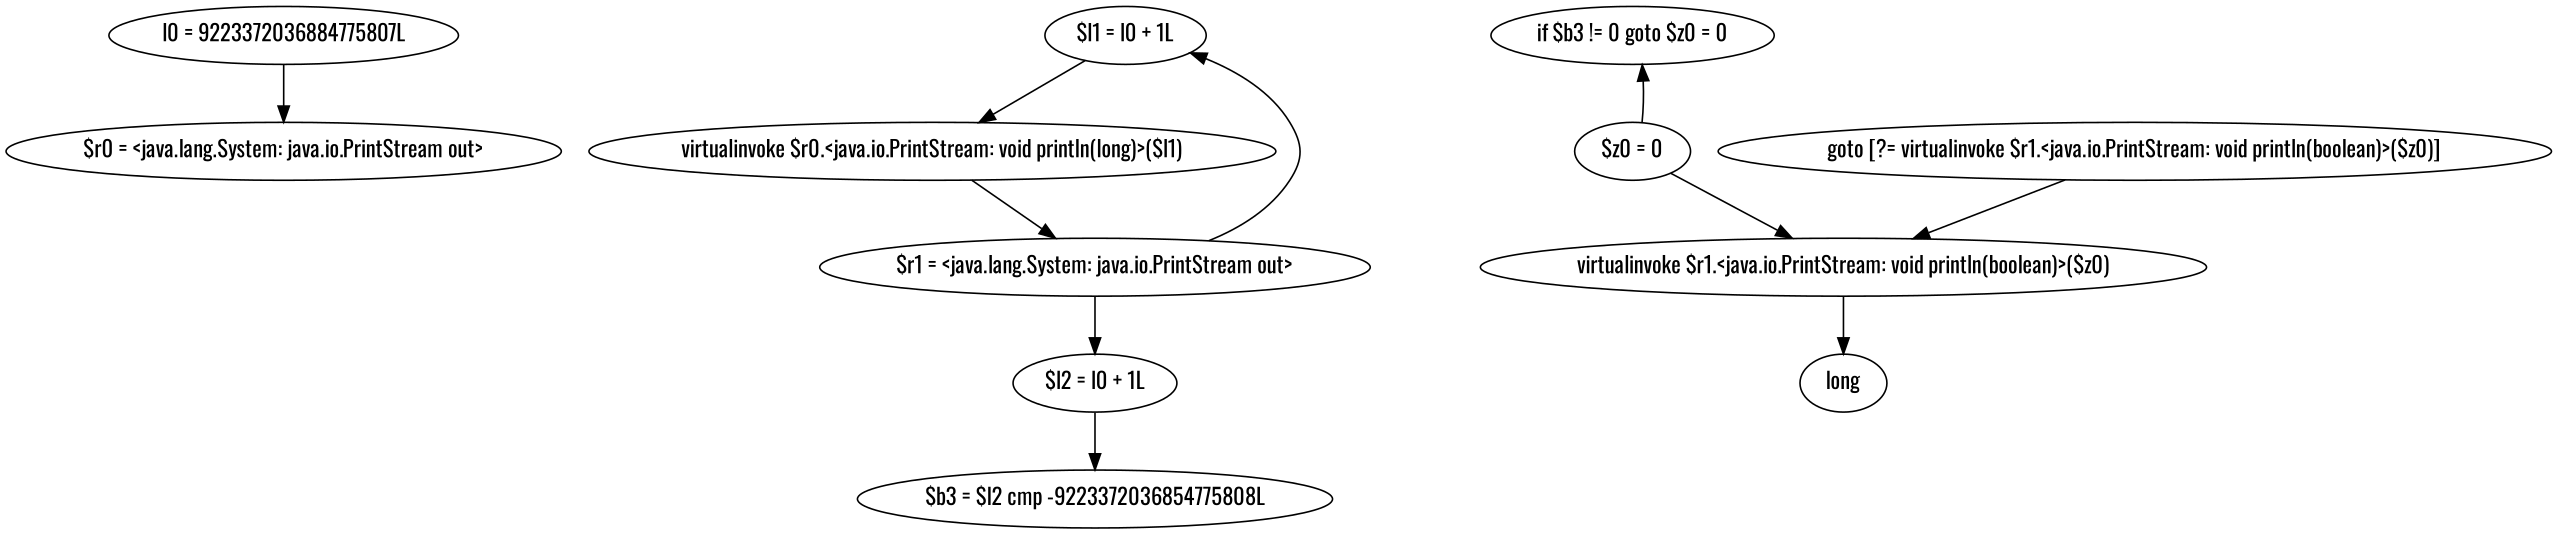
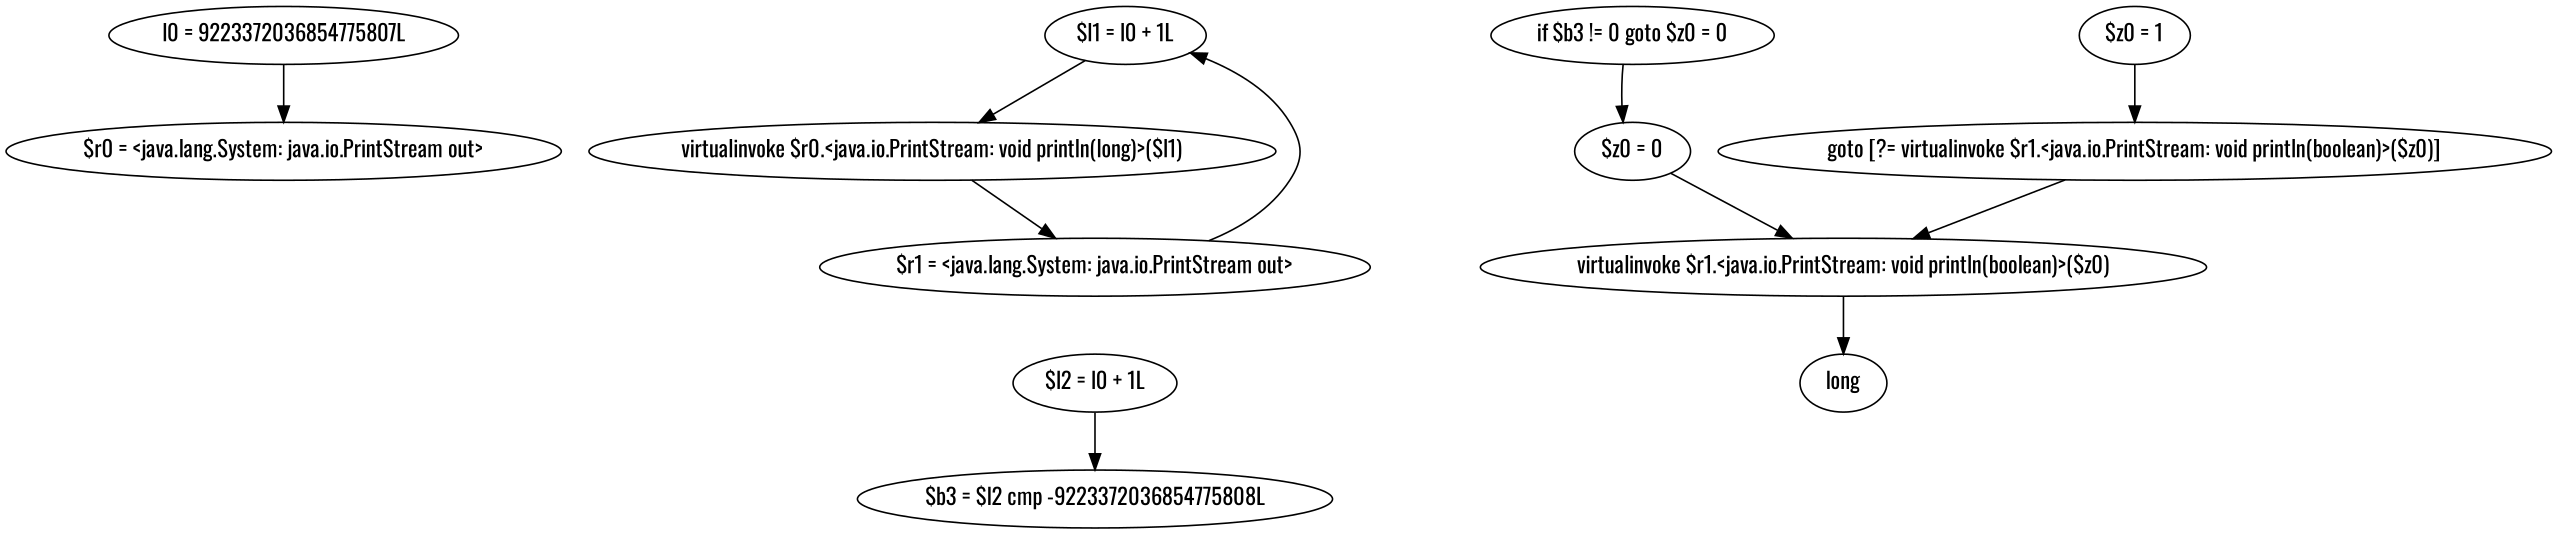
(284, 35) -> (284, 35)
none -> (2135, 35)
(1643, 102) -> (1622, 85)
(1095, 317) -> none
